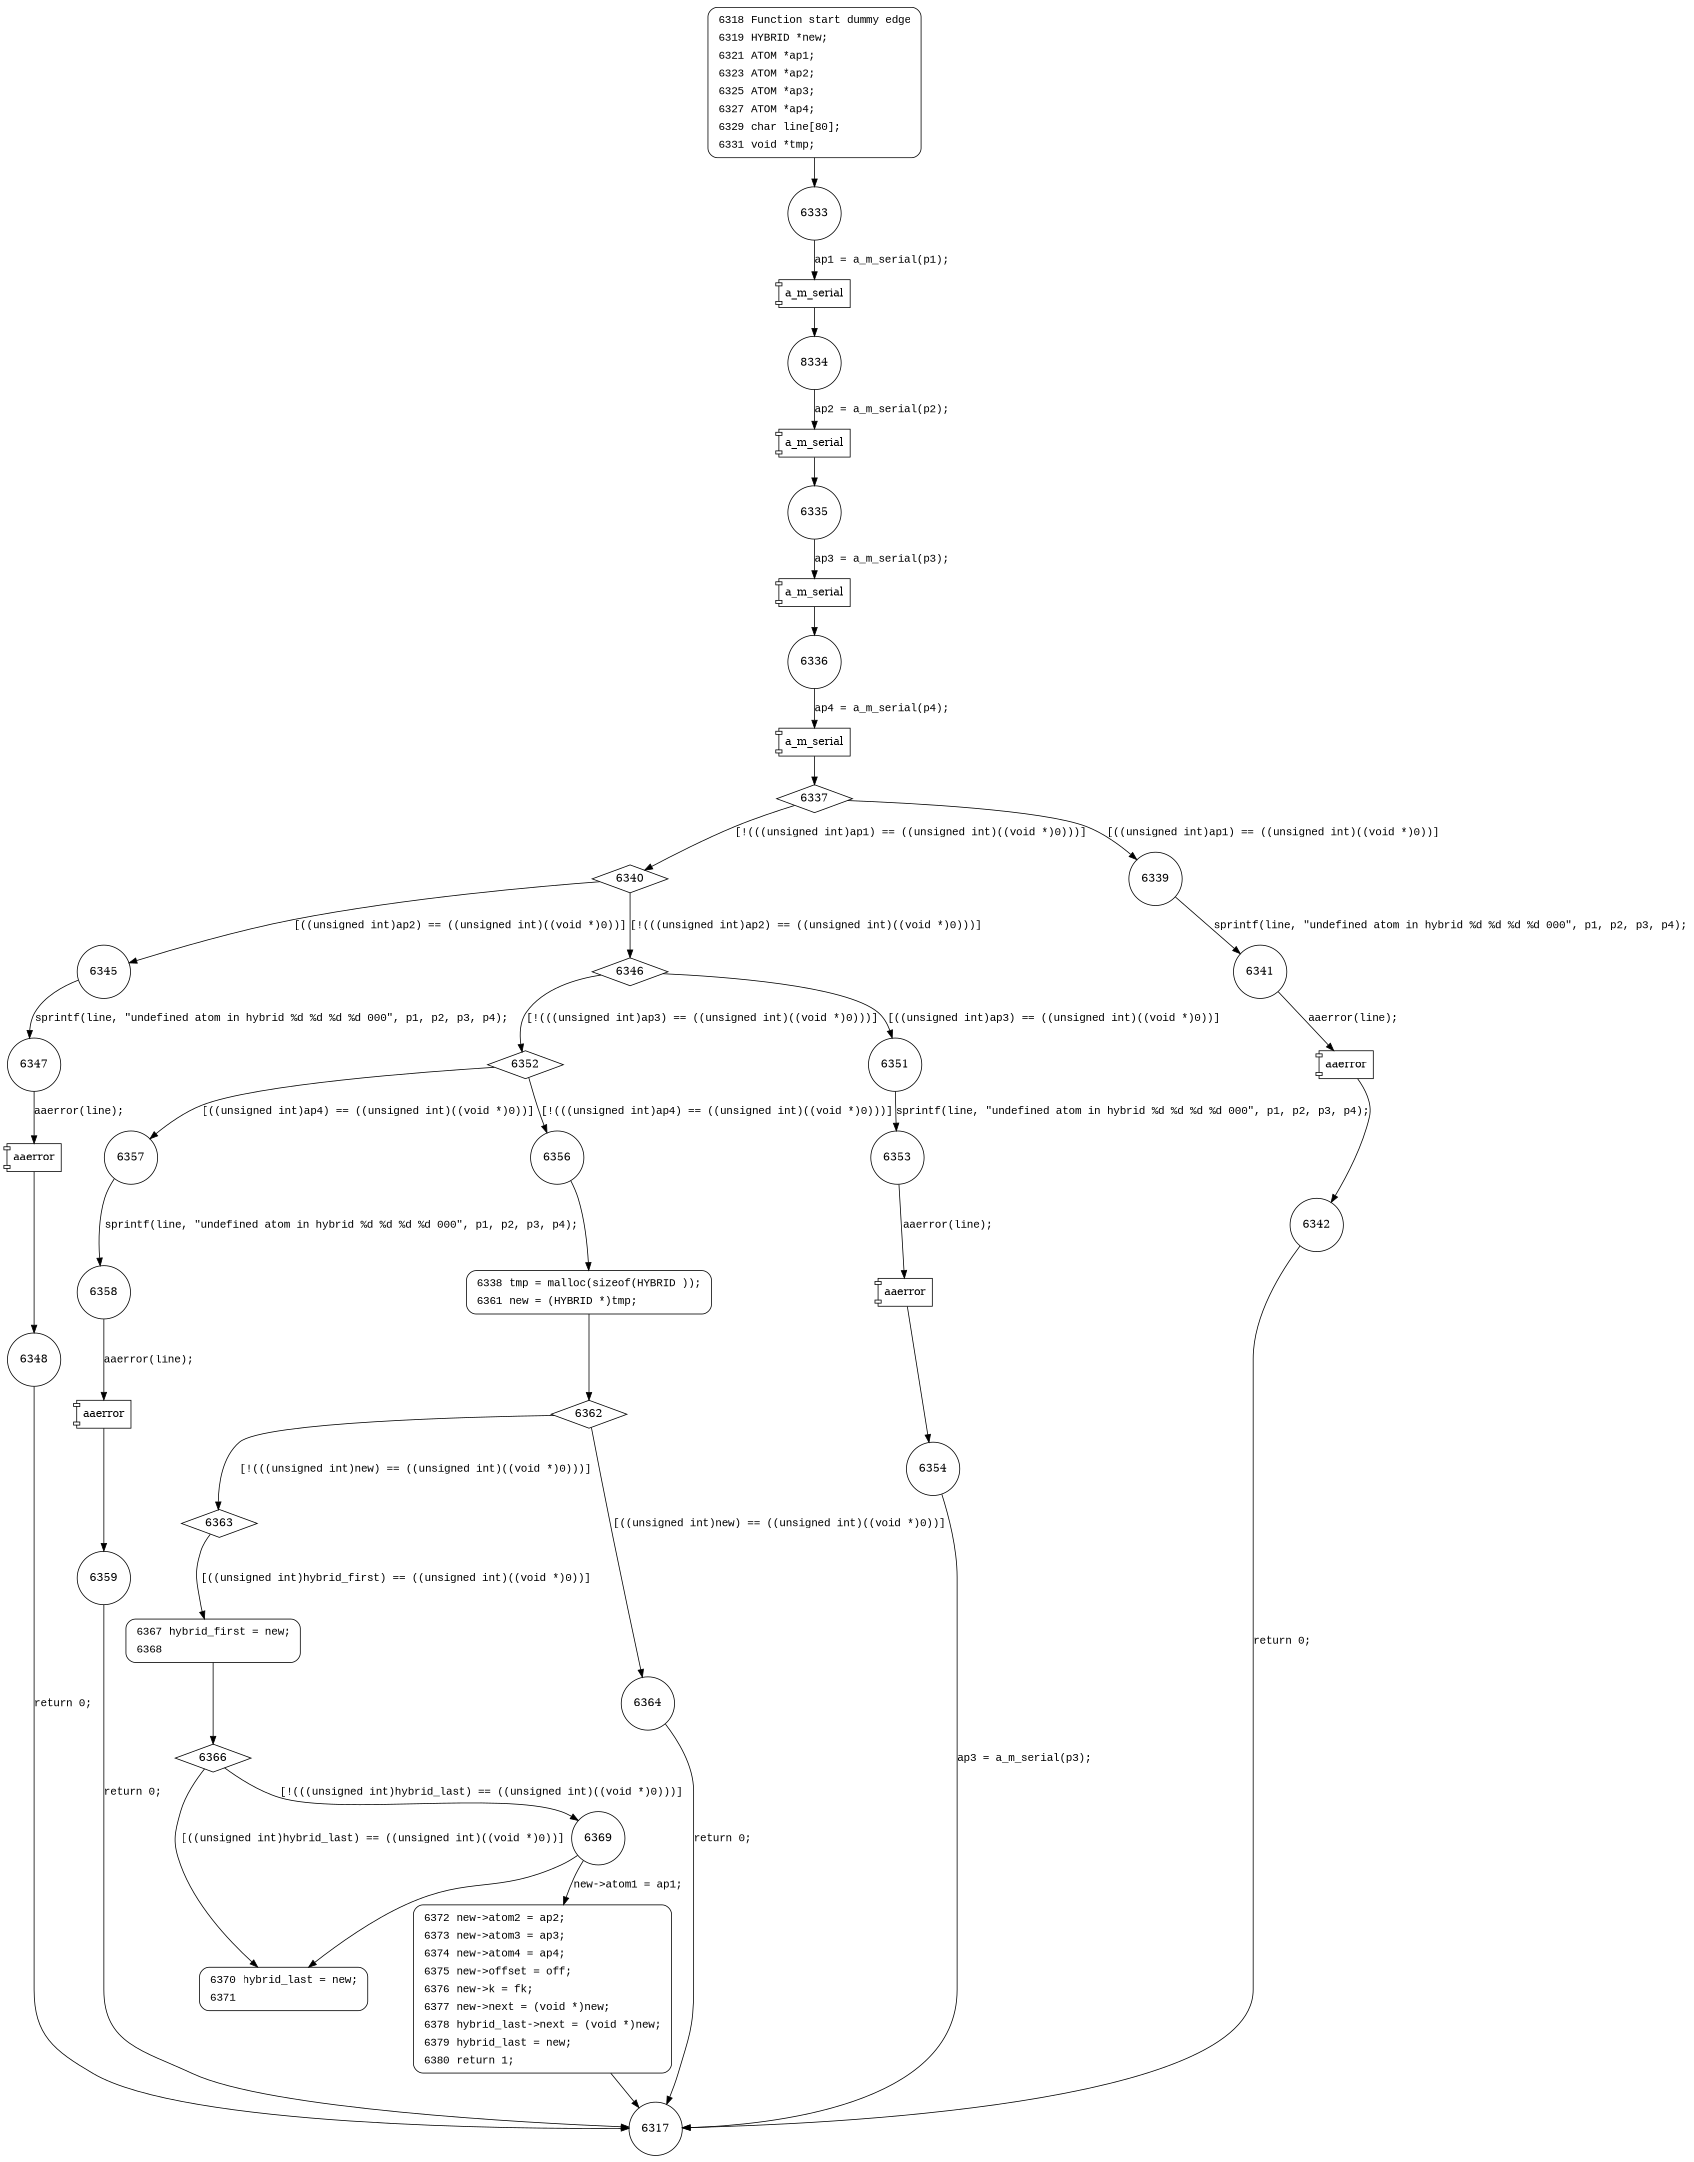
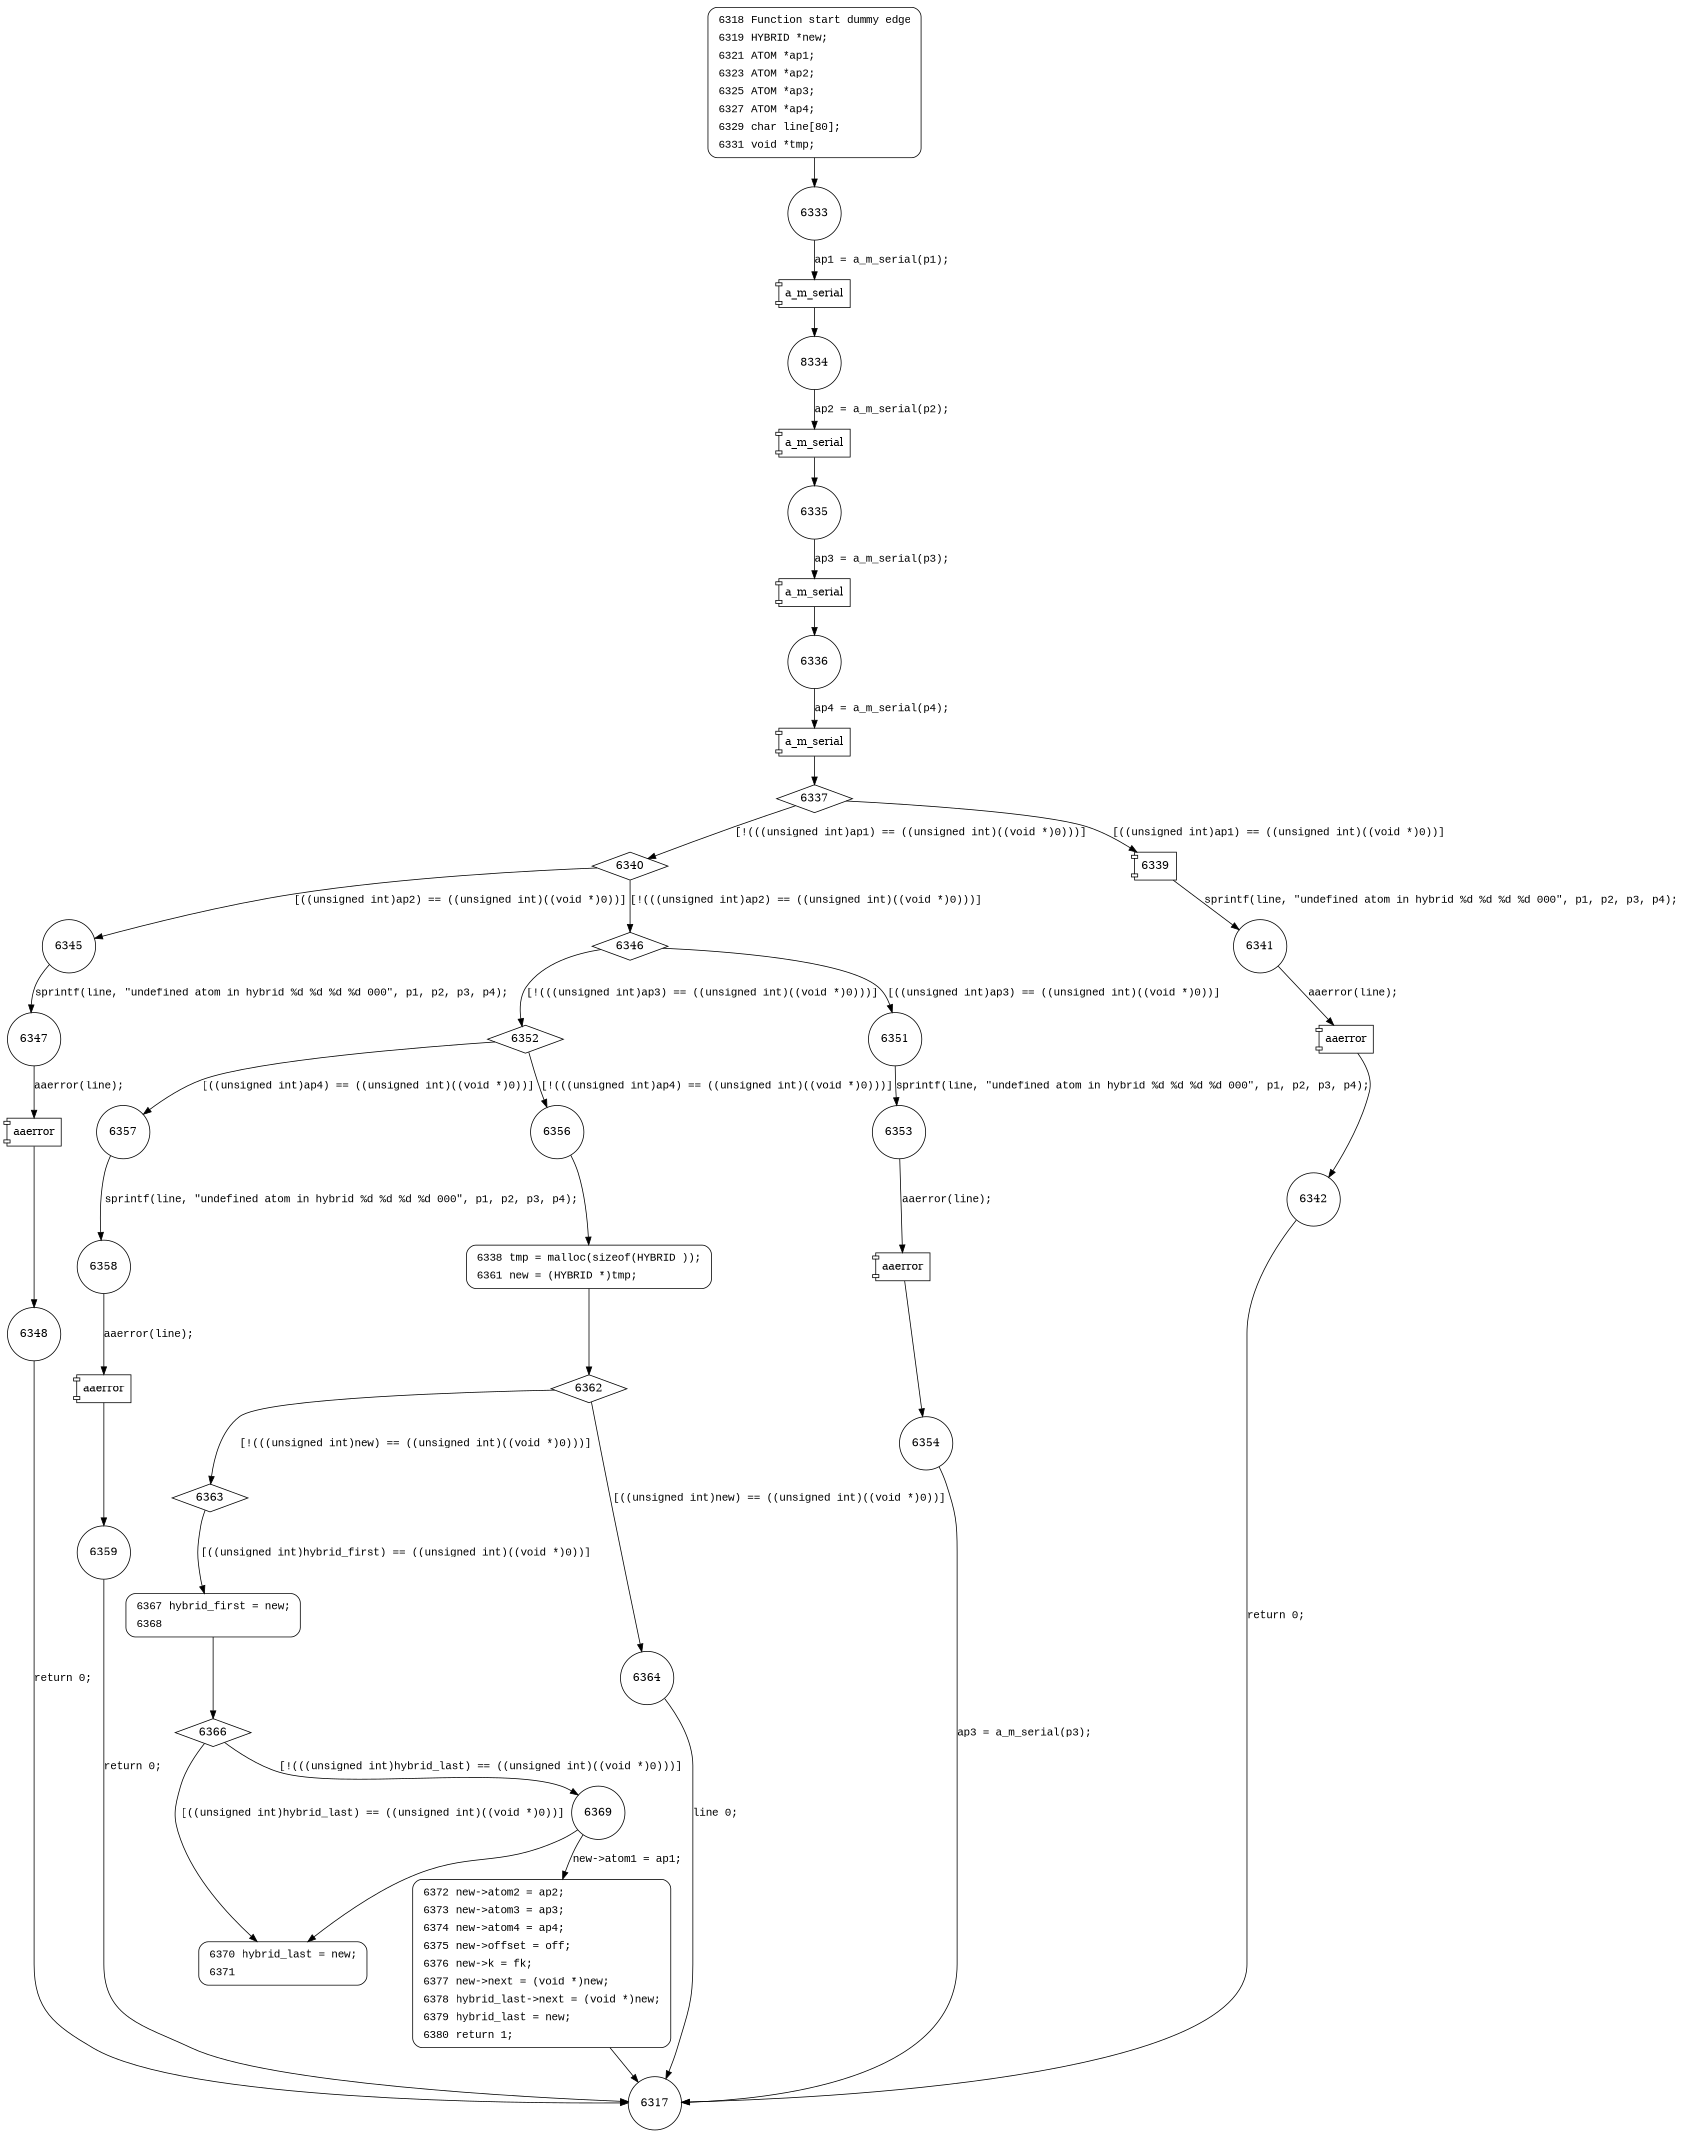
(1156, 879) -> (1156, 866)
(723, 1838) -> (715, 1813)
